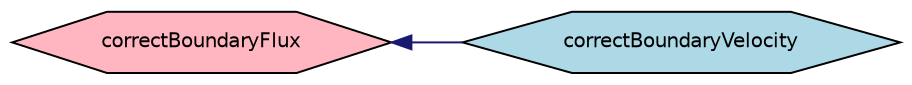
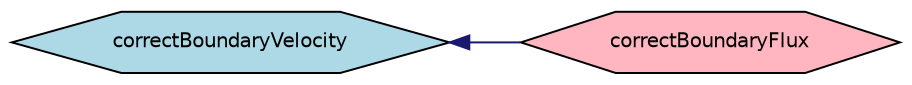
(437, 42) -> (495, 42)
